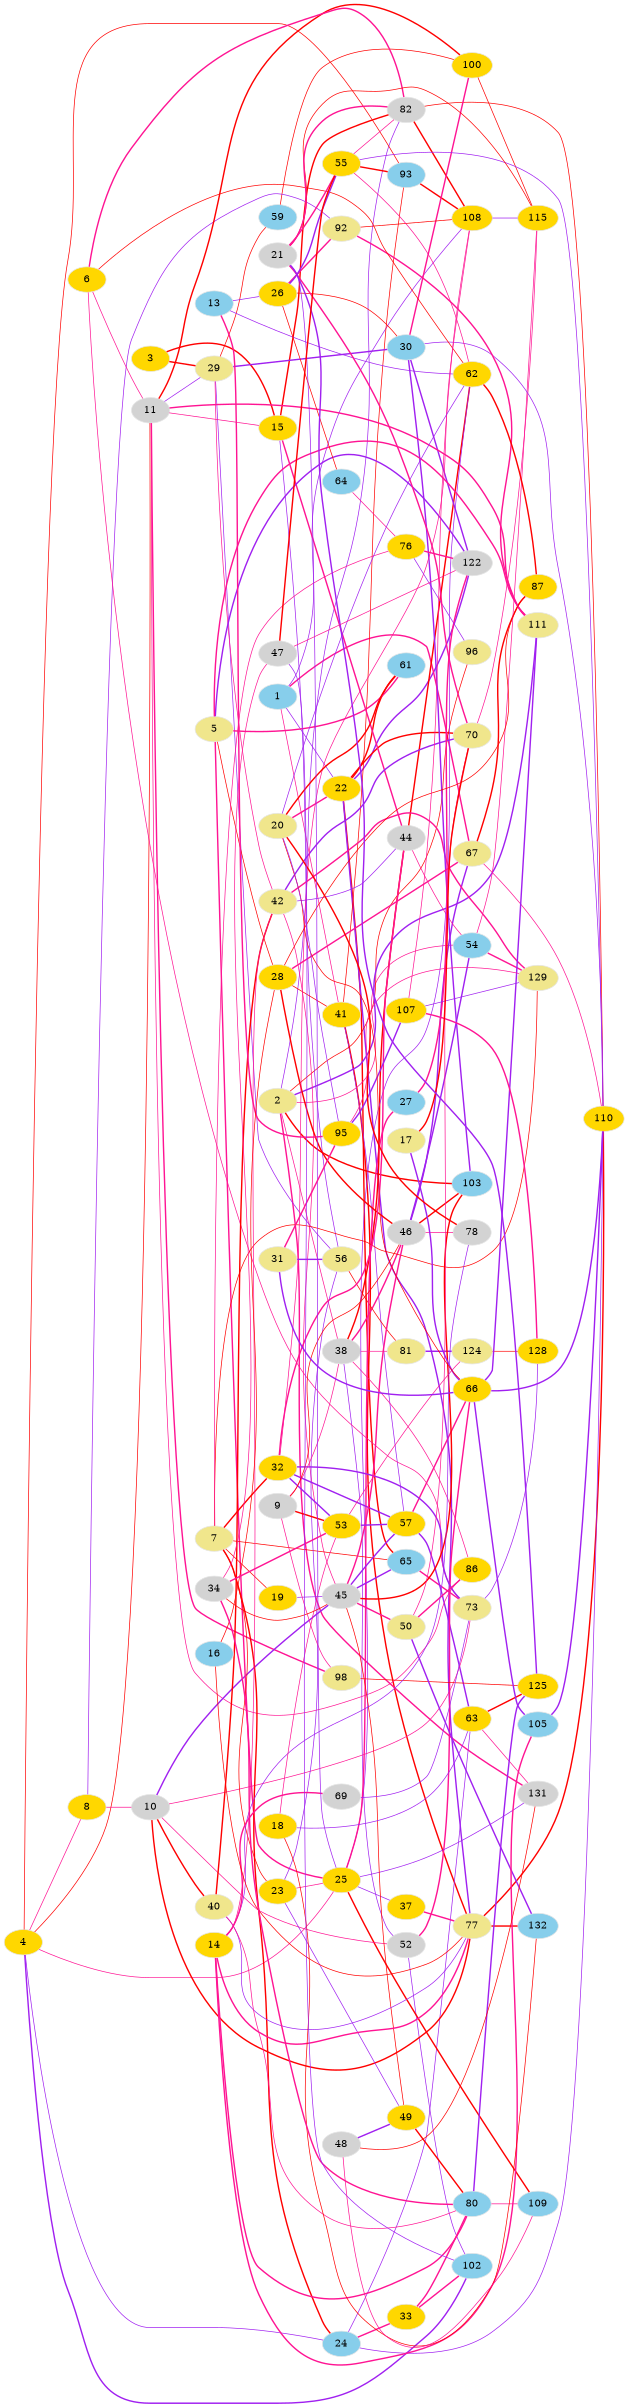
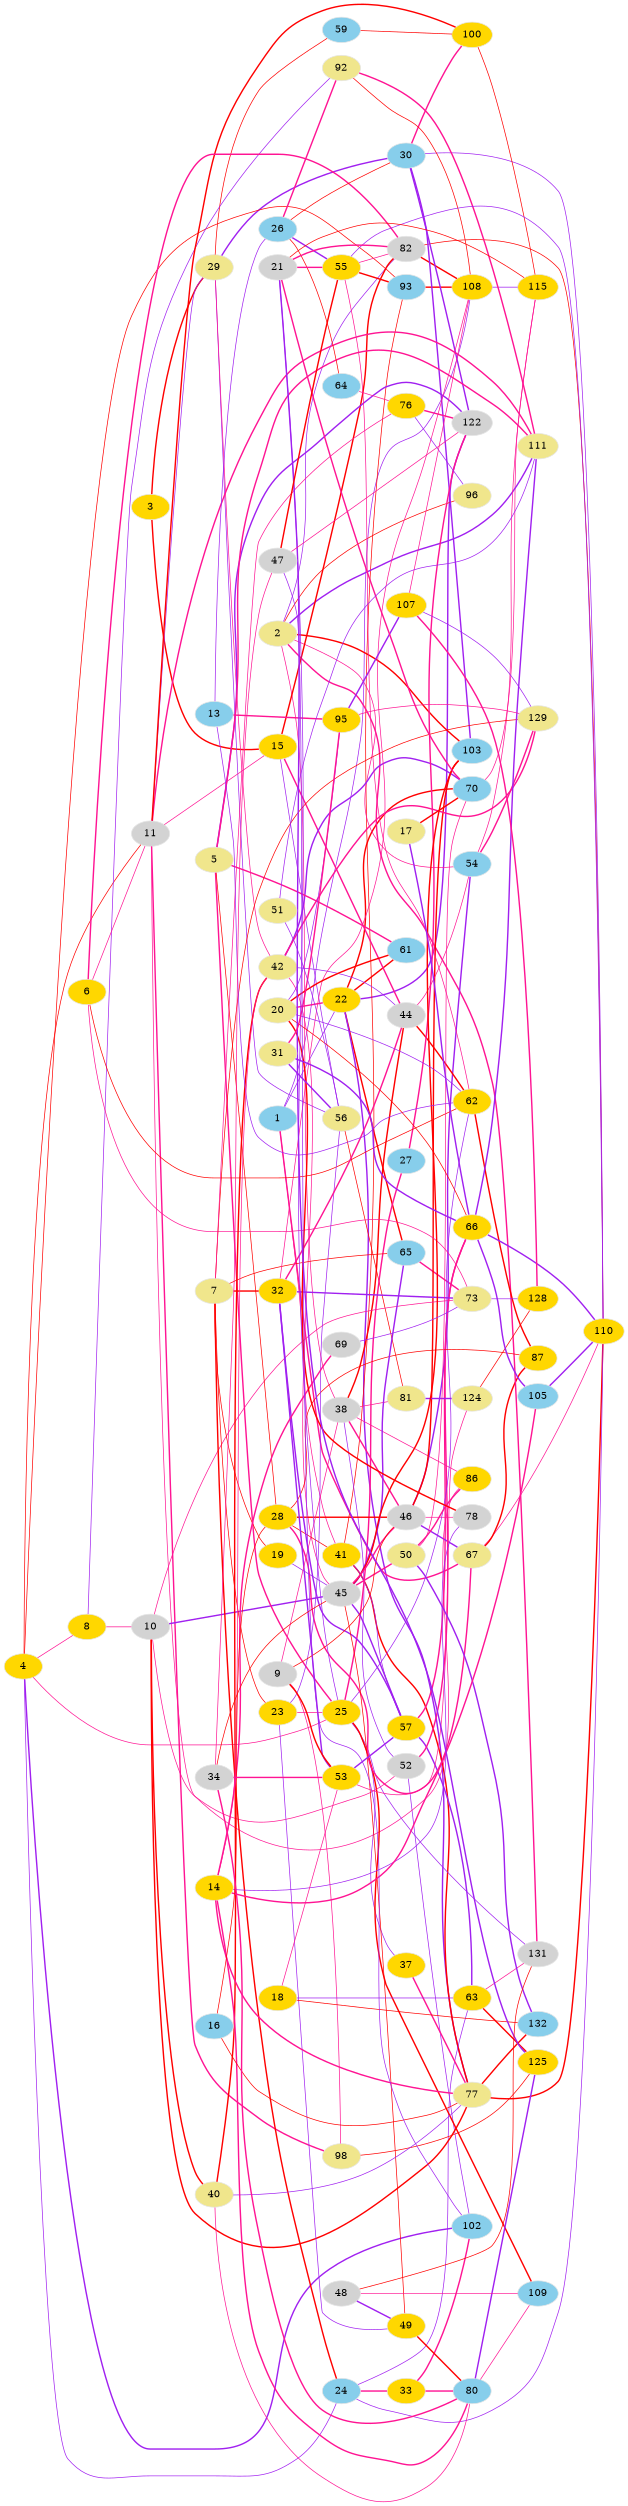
(278, 294) -> (278, 229)
(472, 736) -> (472, 789)
none -> (278, 911)
